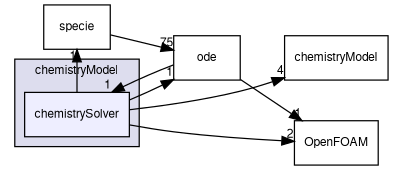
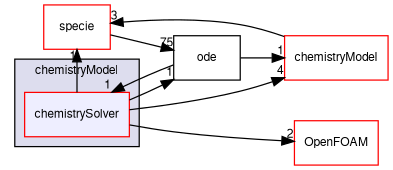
none -> (205, 21)
(77, 27) -> (77, 27)
(336, 58) -> (336, 58)
(266, 97) -> (256, 58)
(77, 115) -> (77, 115)
(336, 143) -> (336, 143)
